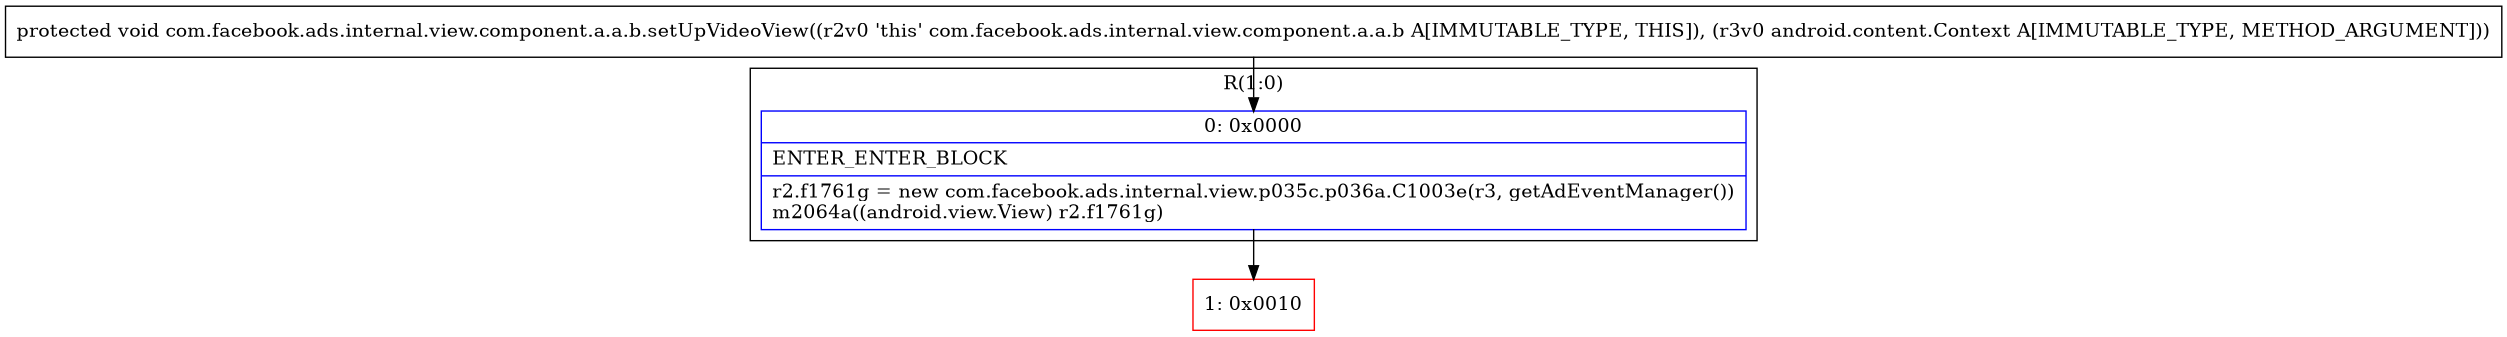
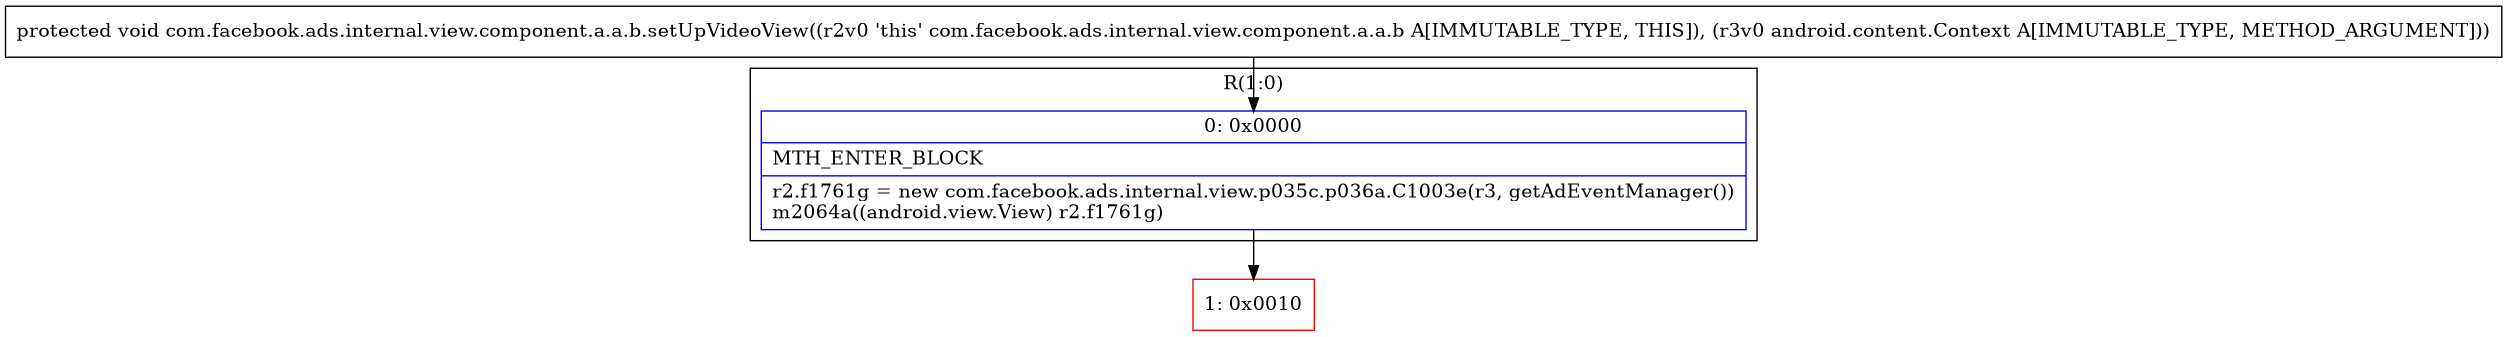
(890, 159) -> (879, 159)
